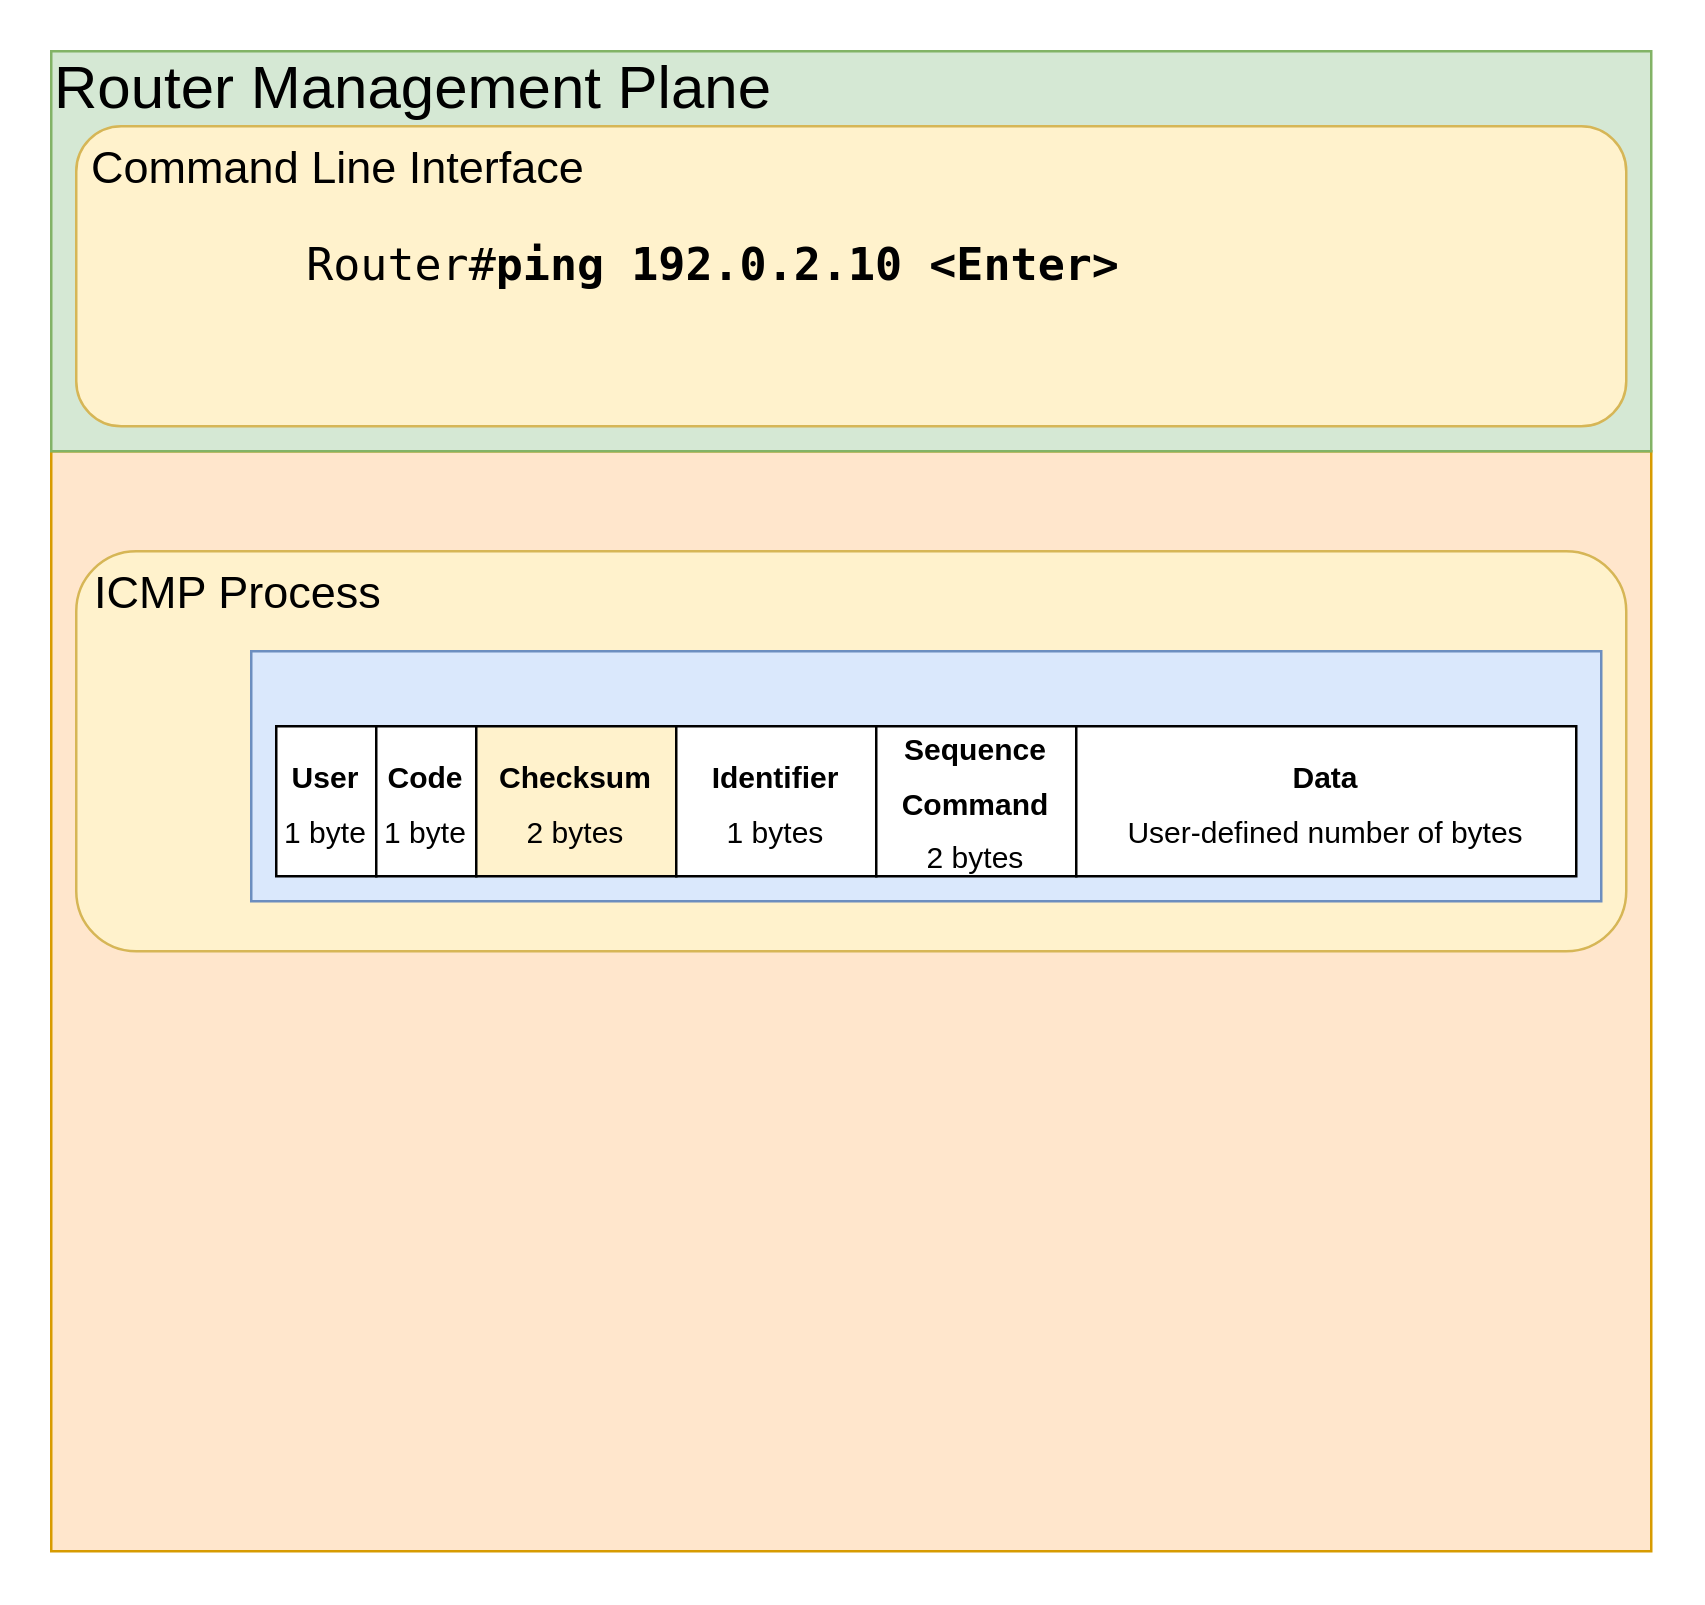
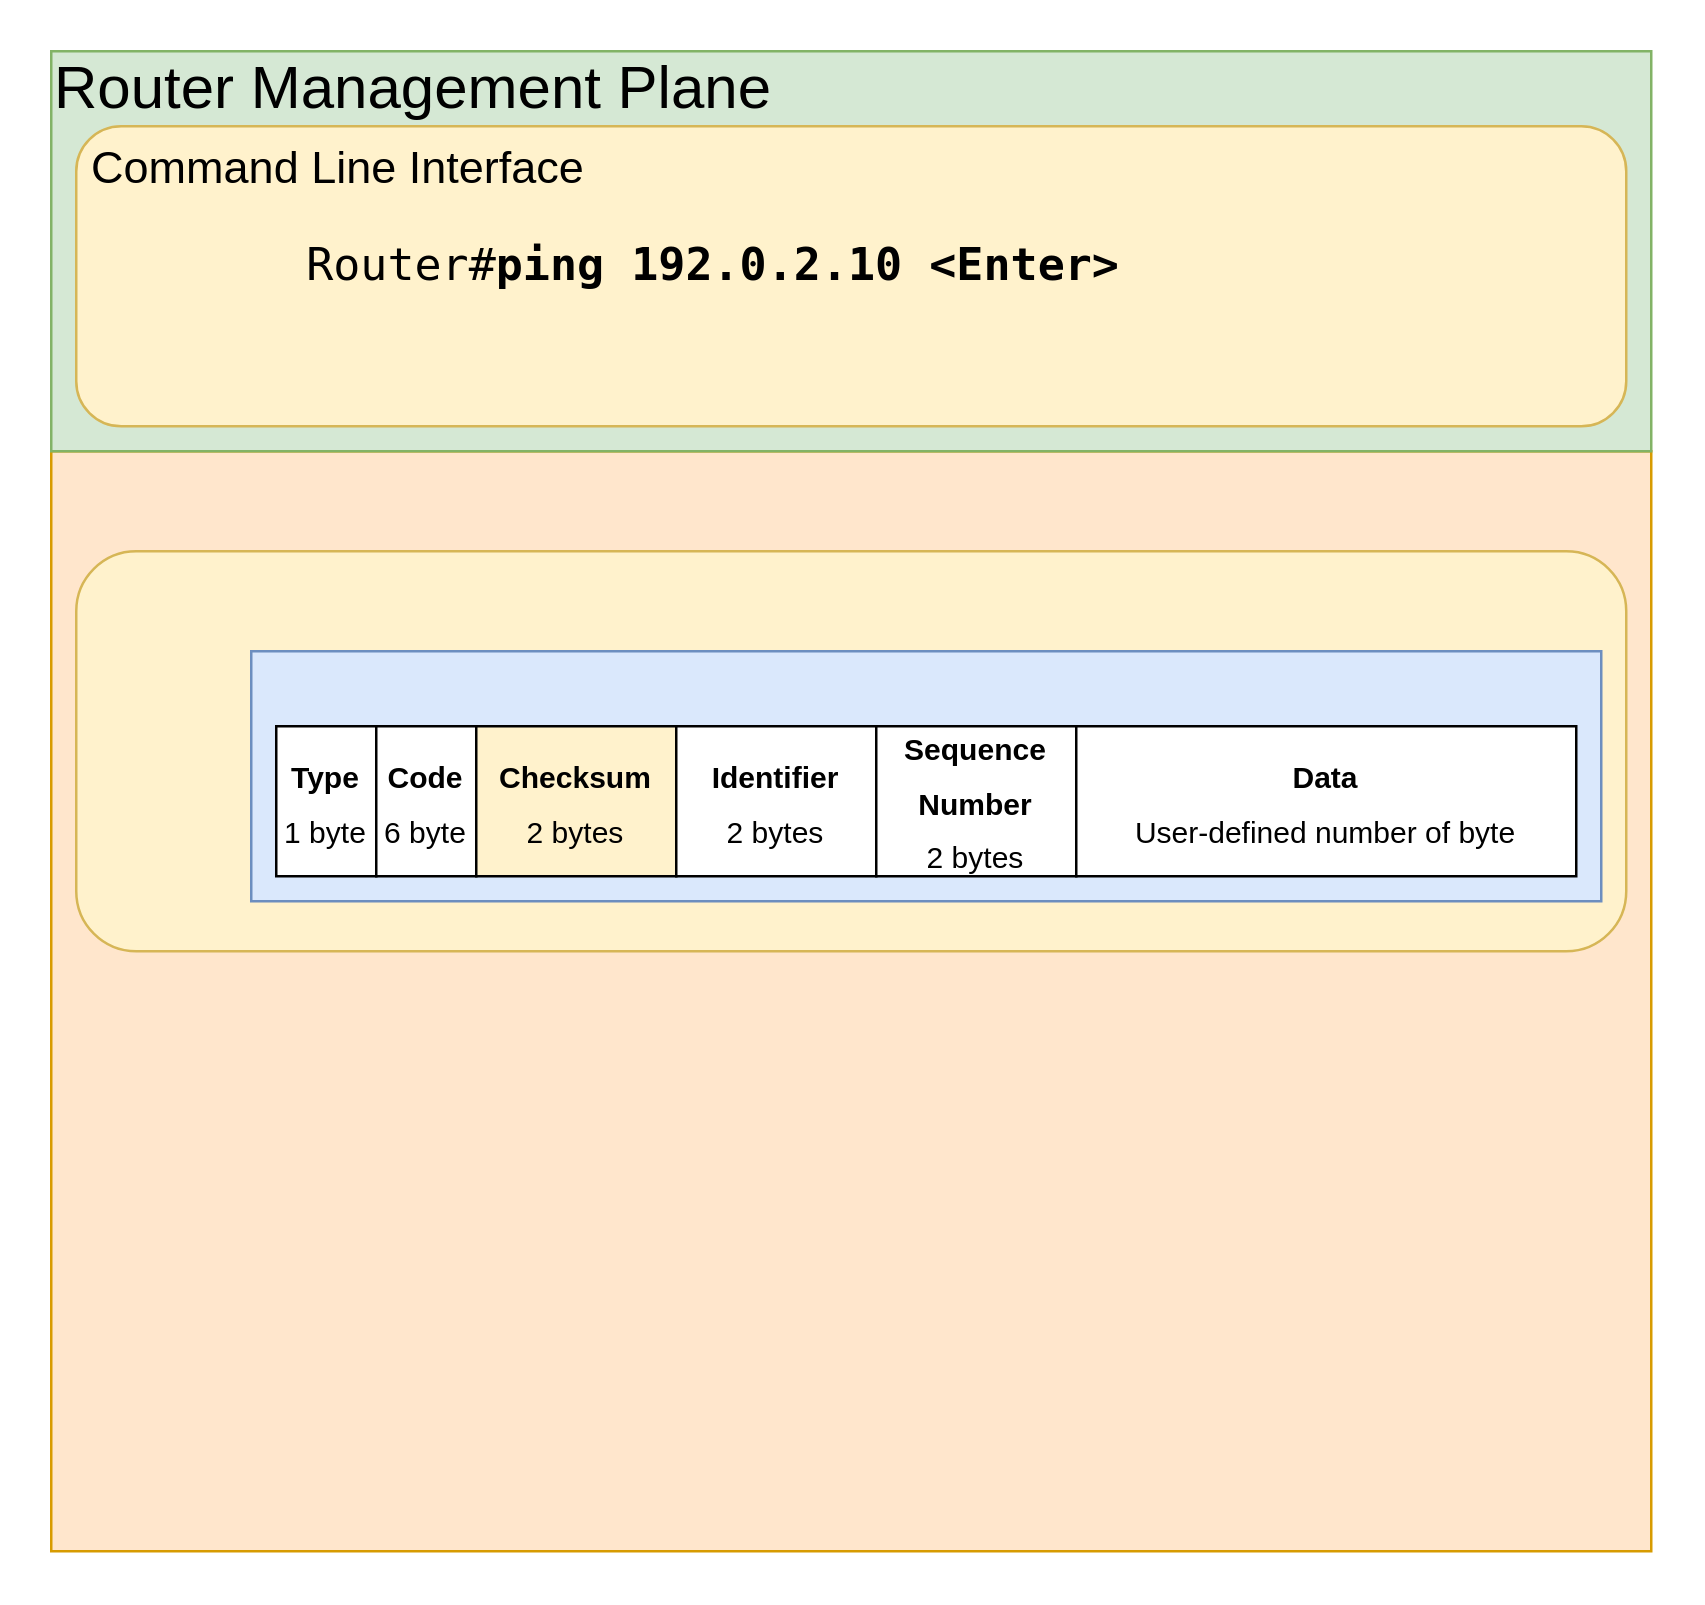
(239, 589) -> none
(326, 801) -> (326, 801)
(426, 801) -> (426, 801)
(776, 801) -> (776, 801)
(976, 801) -> (976, 801)
(1326, 801) -> (1326, 801)
